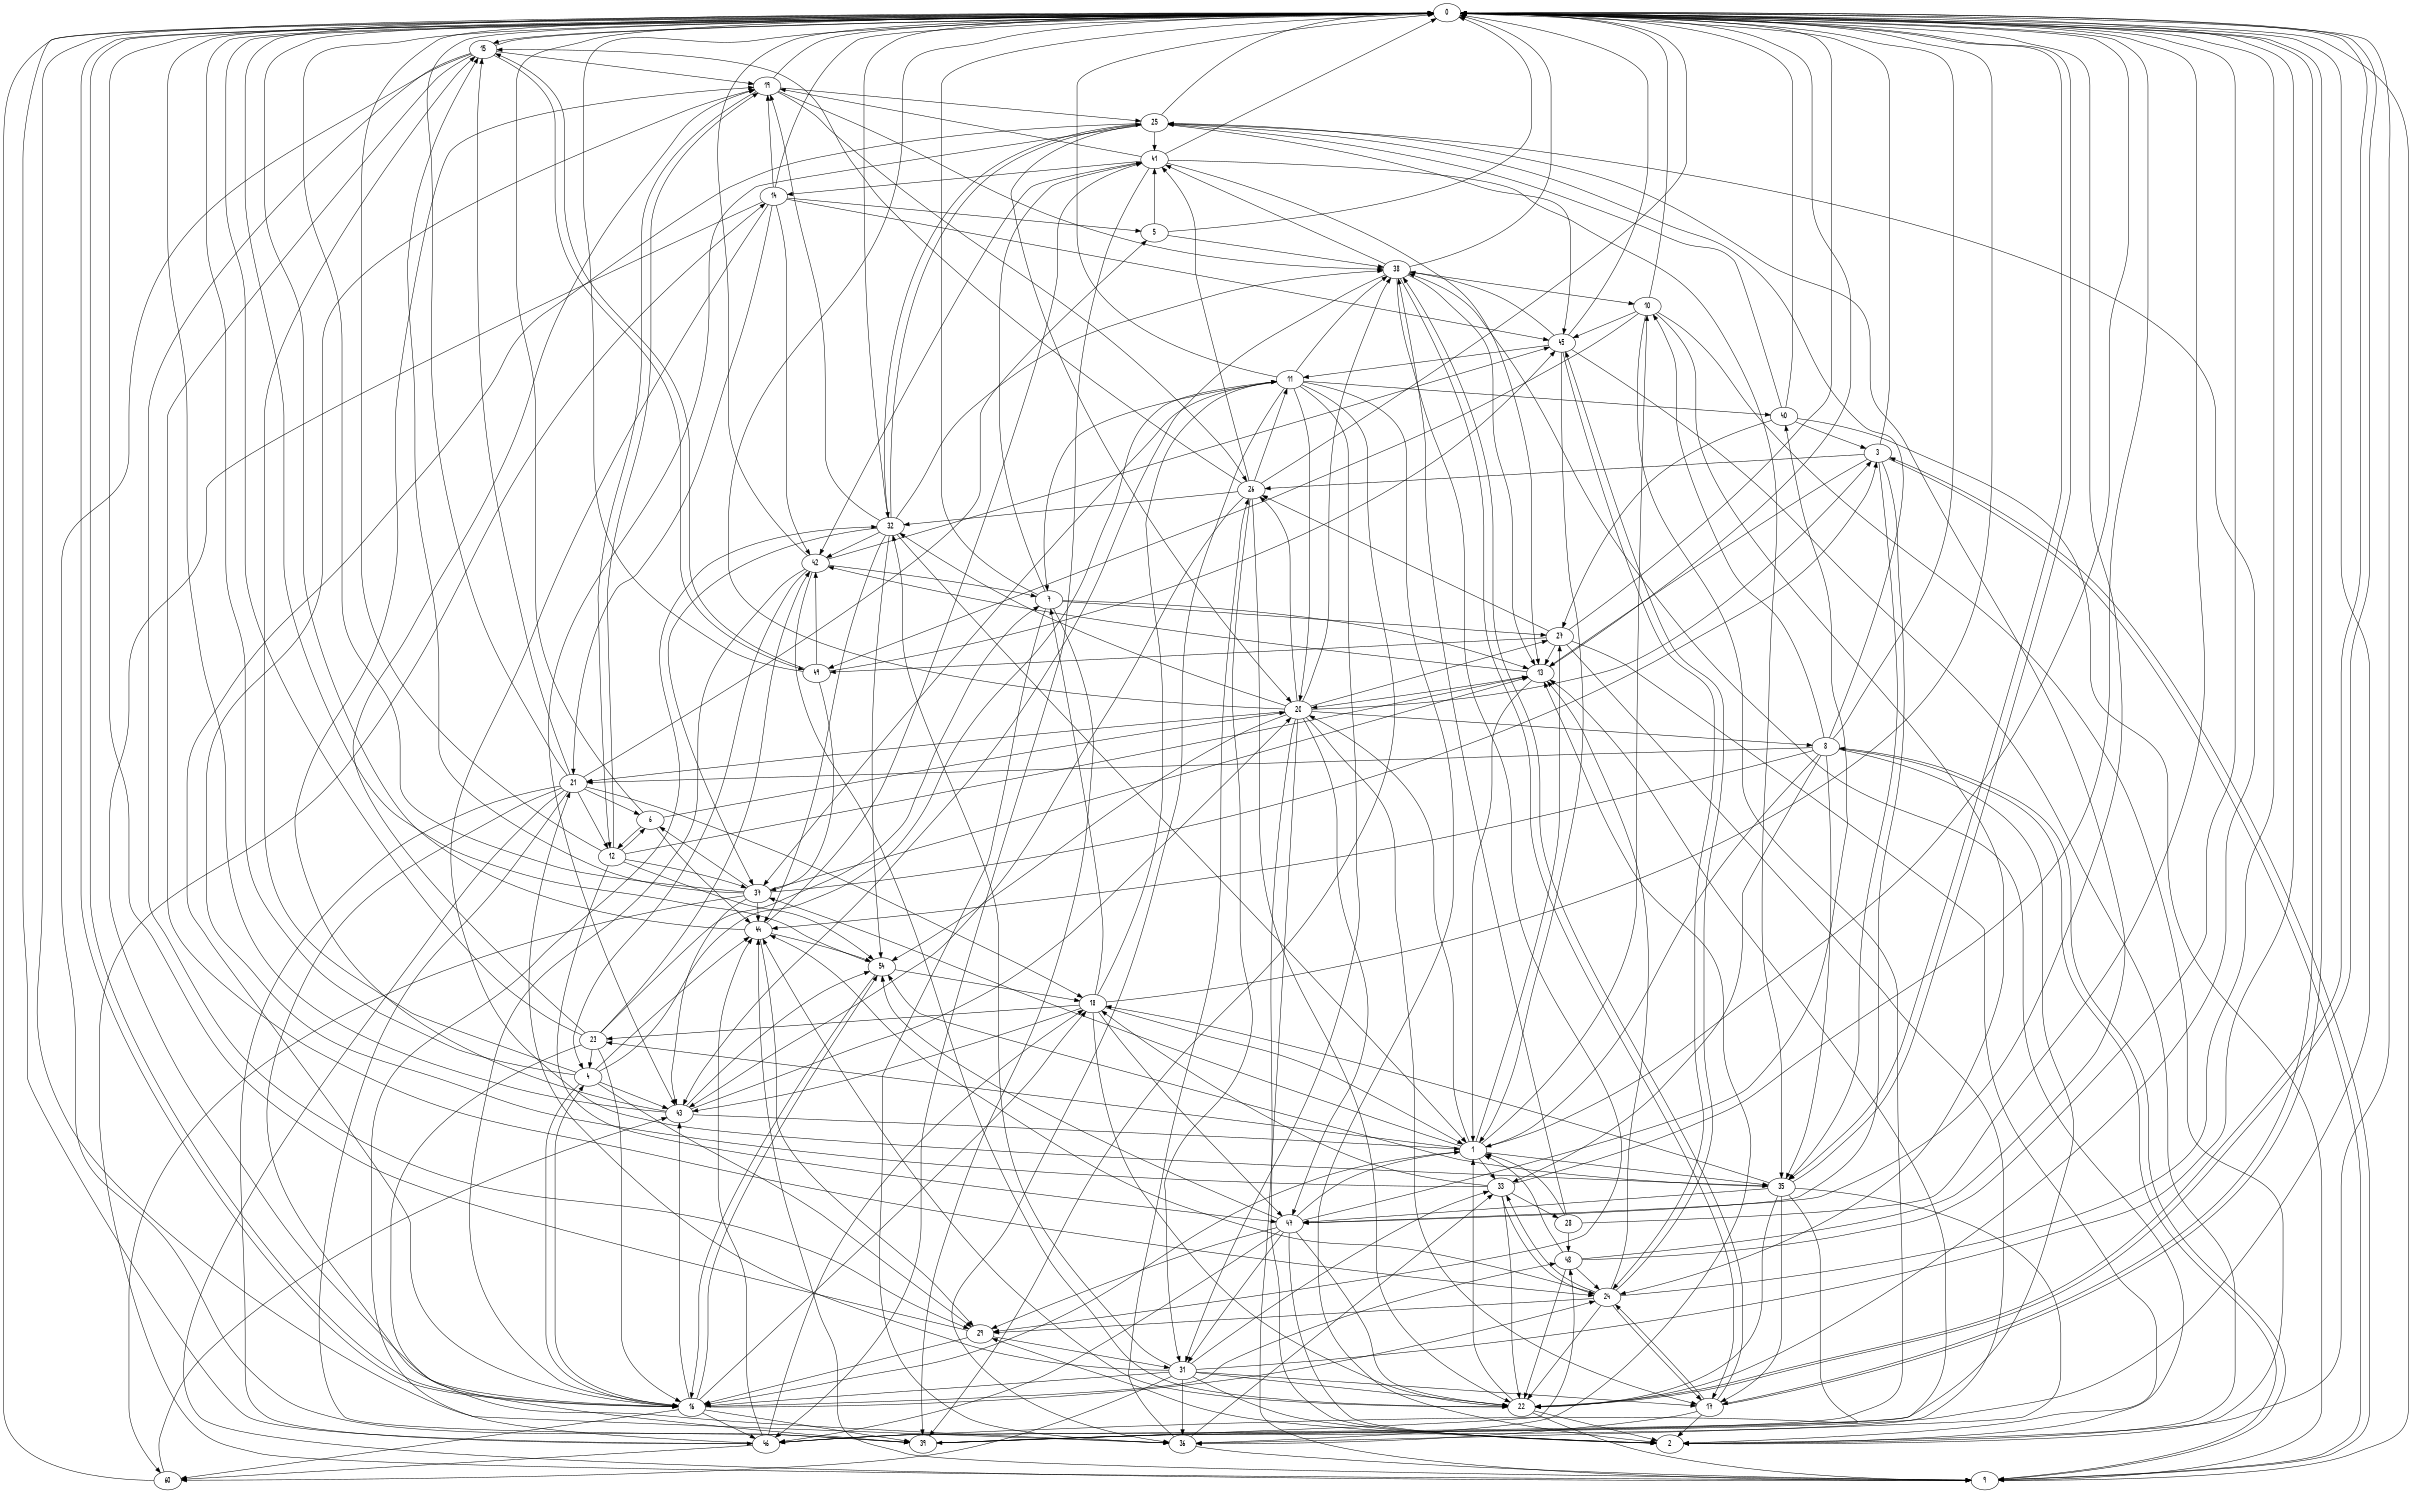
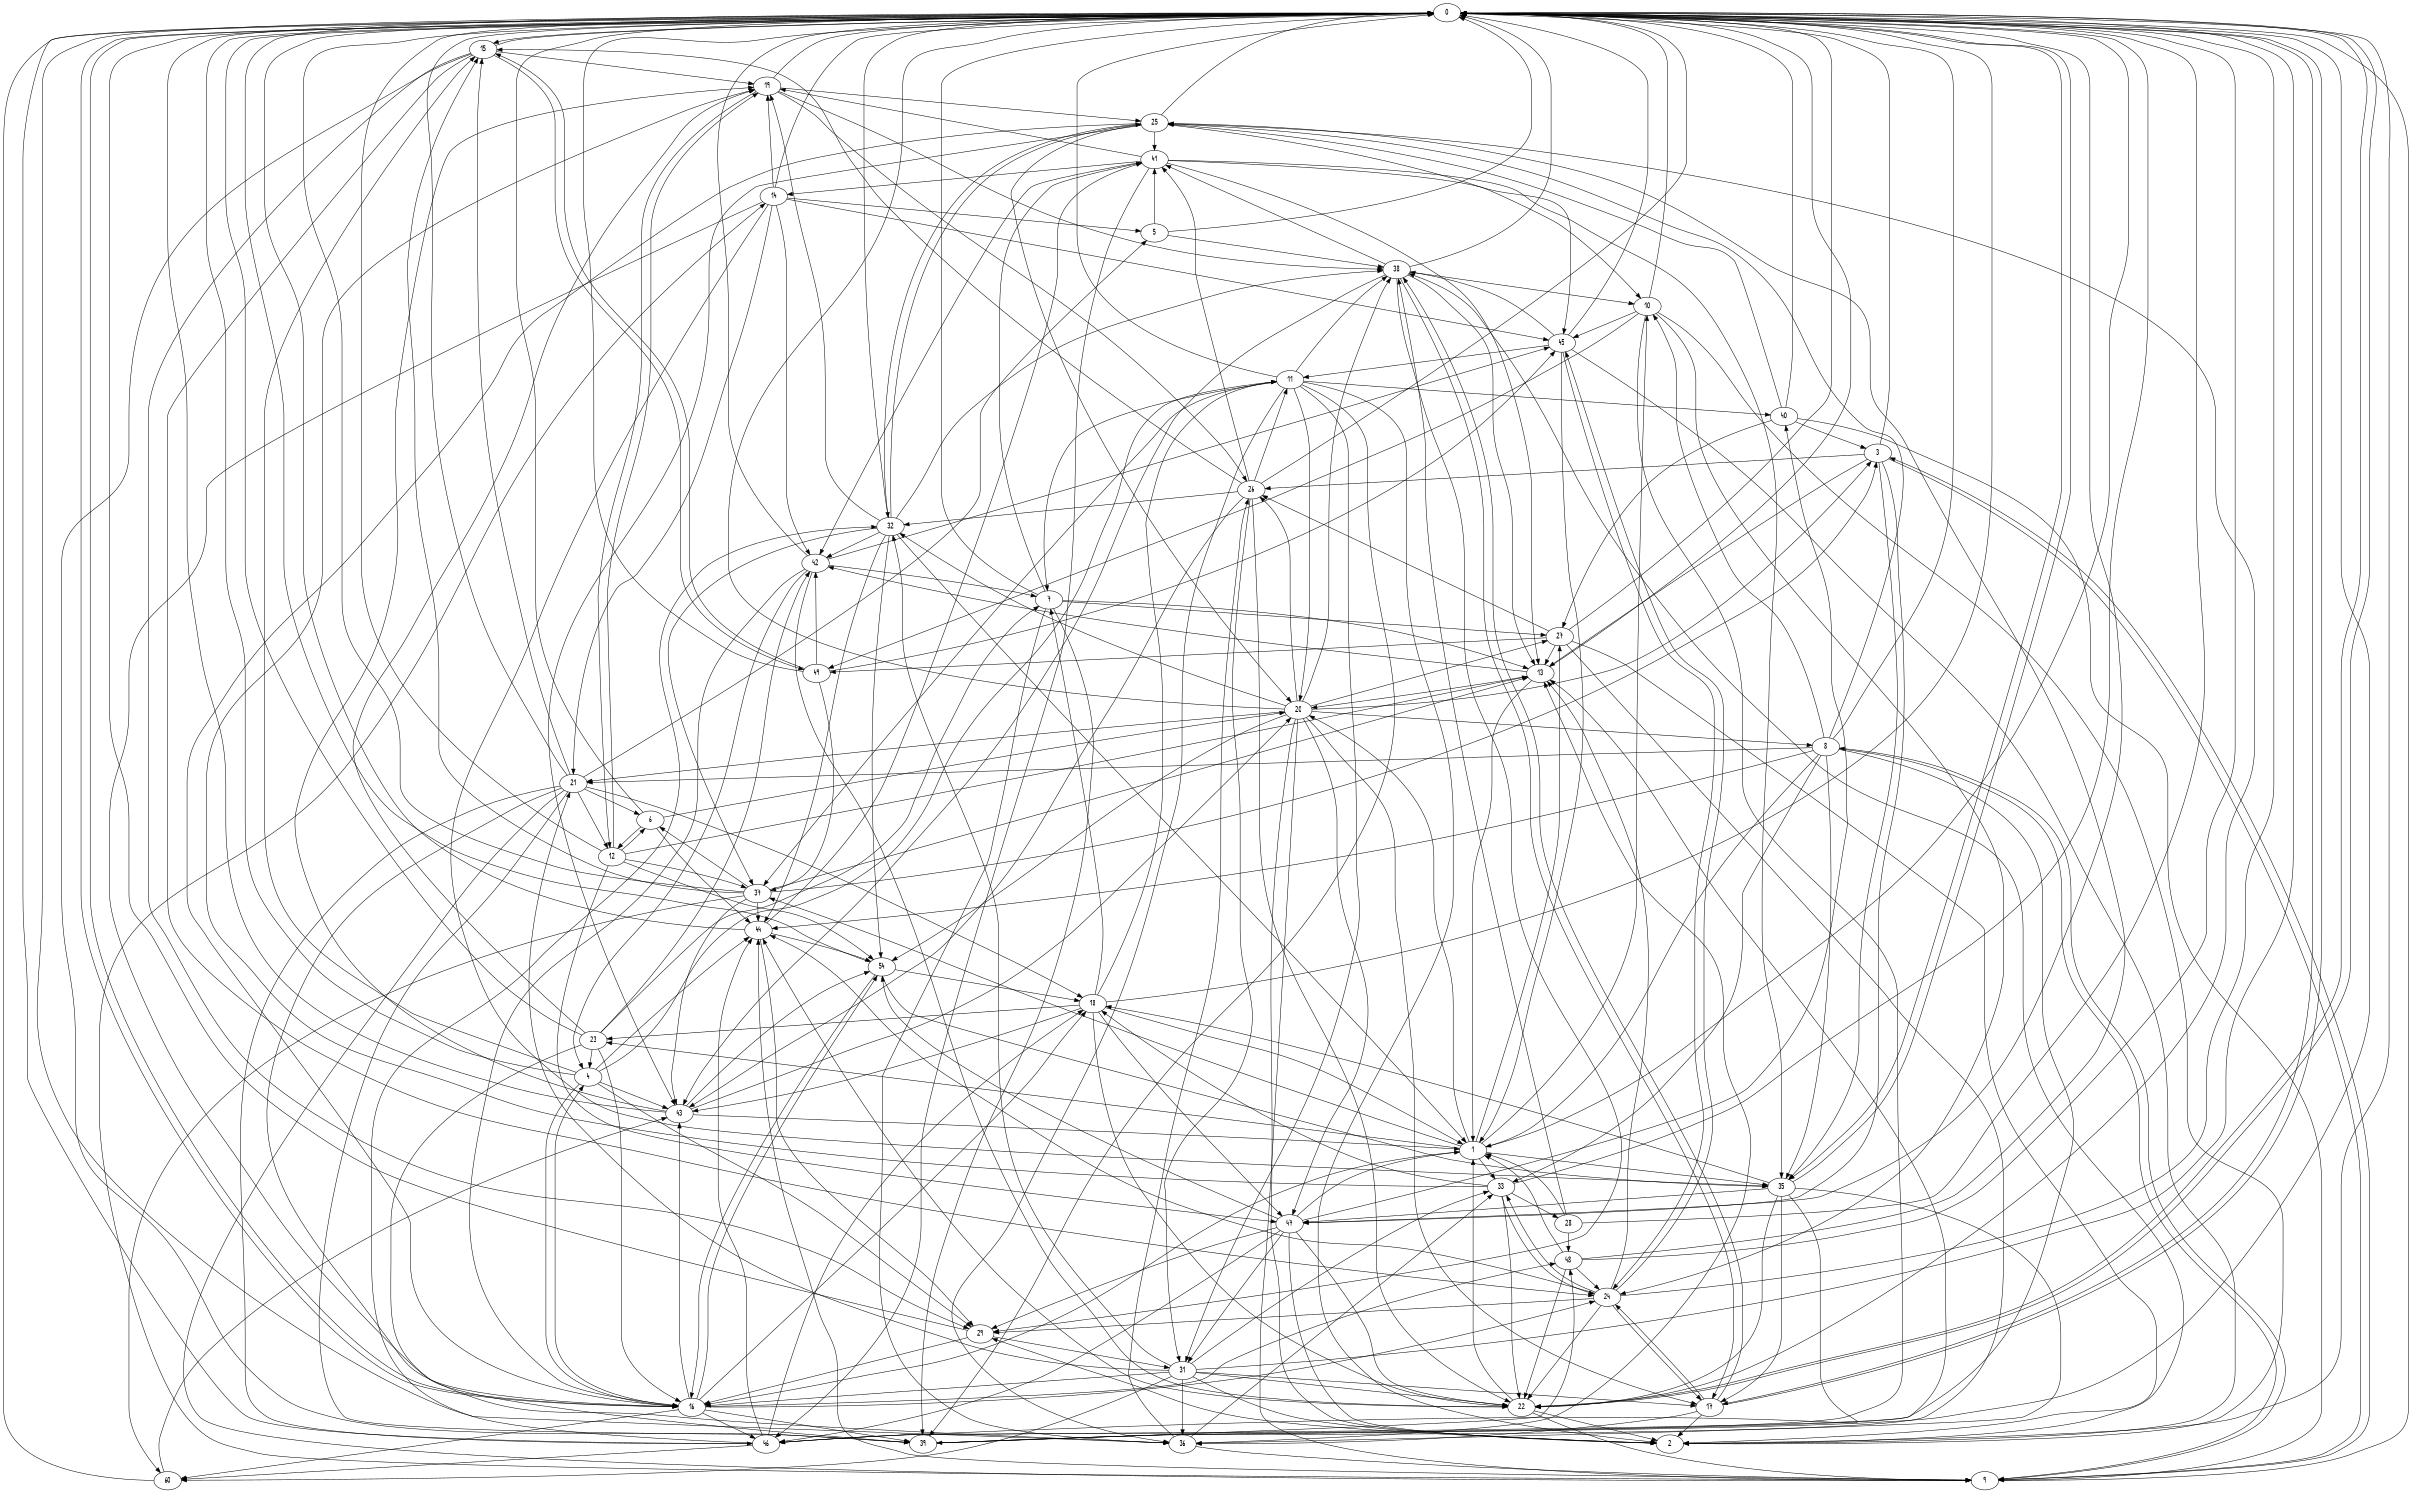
(1298, 87) -> (1421, 177)
(1317, 1123) -> (1308, 1123)
